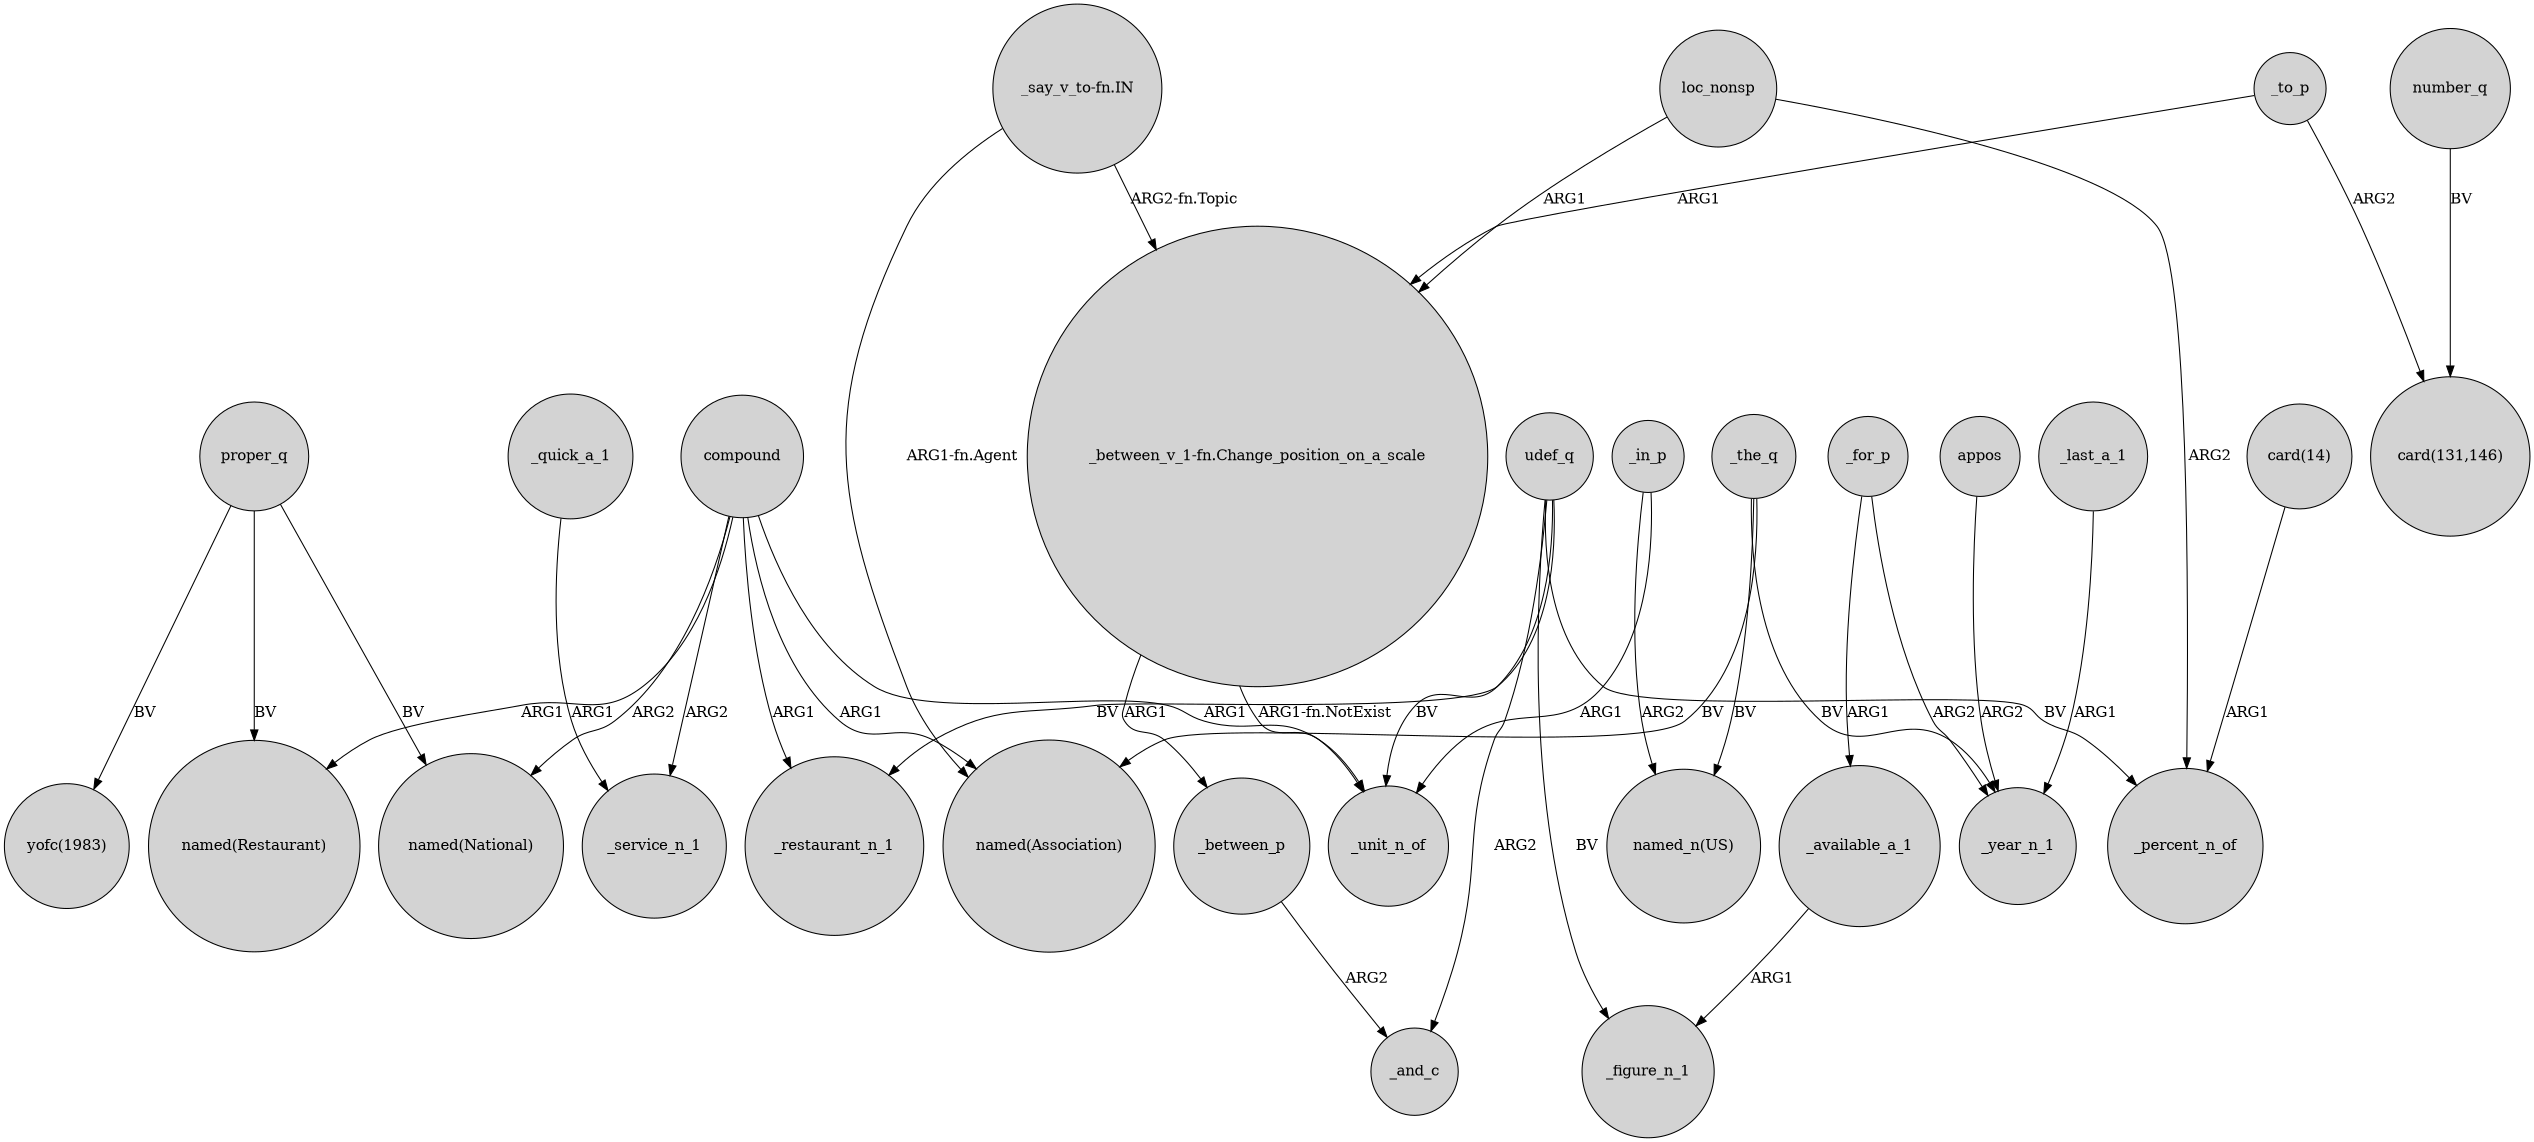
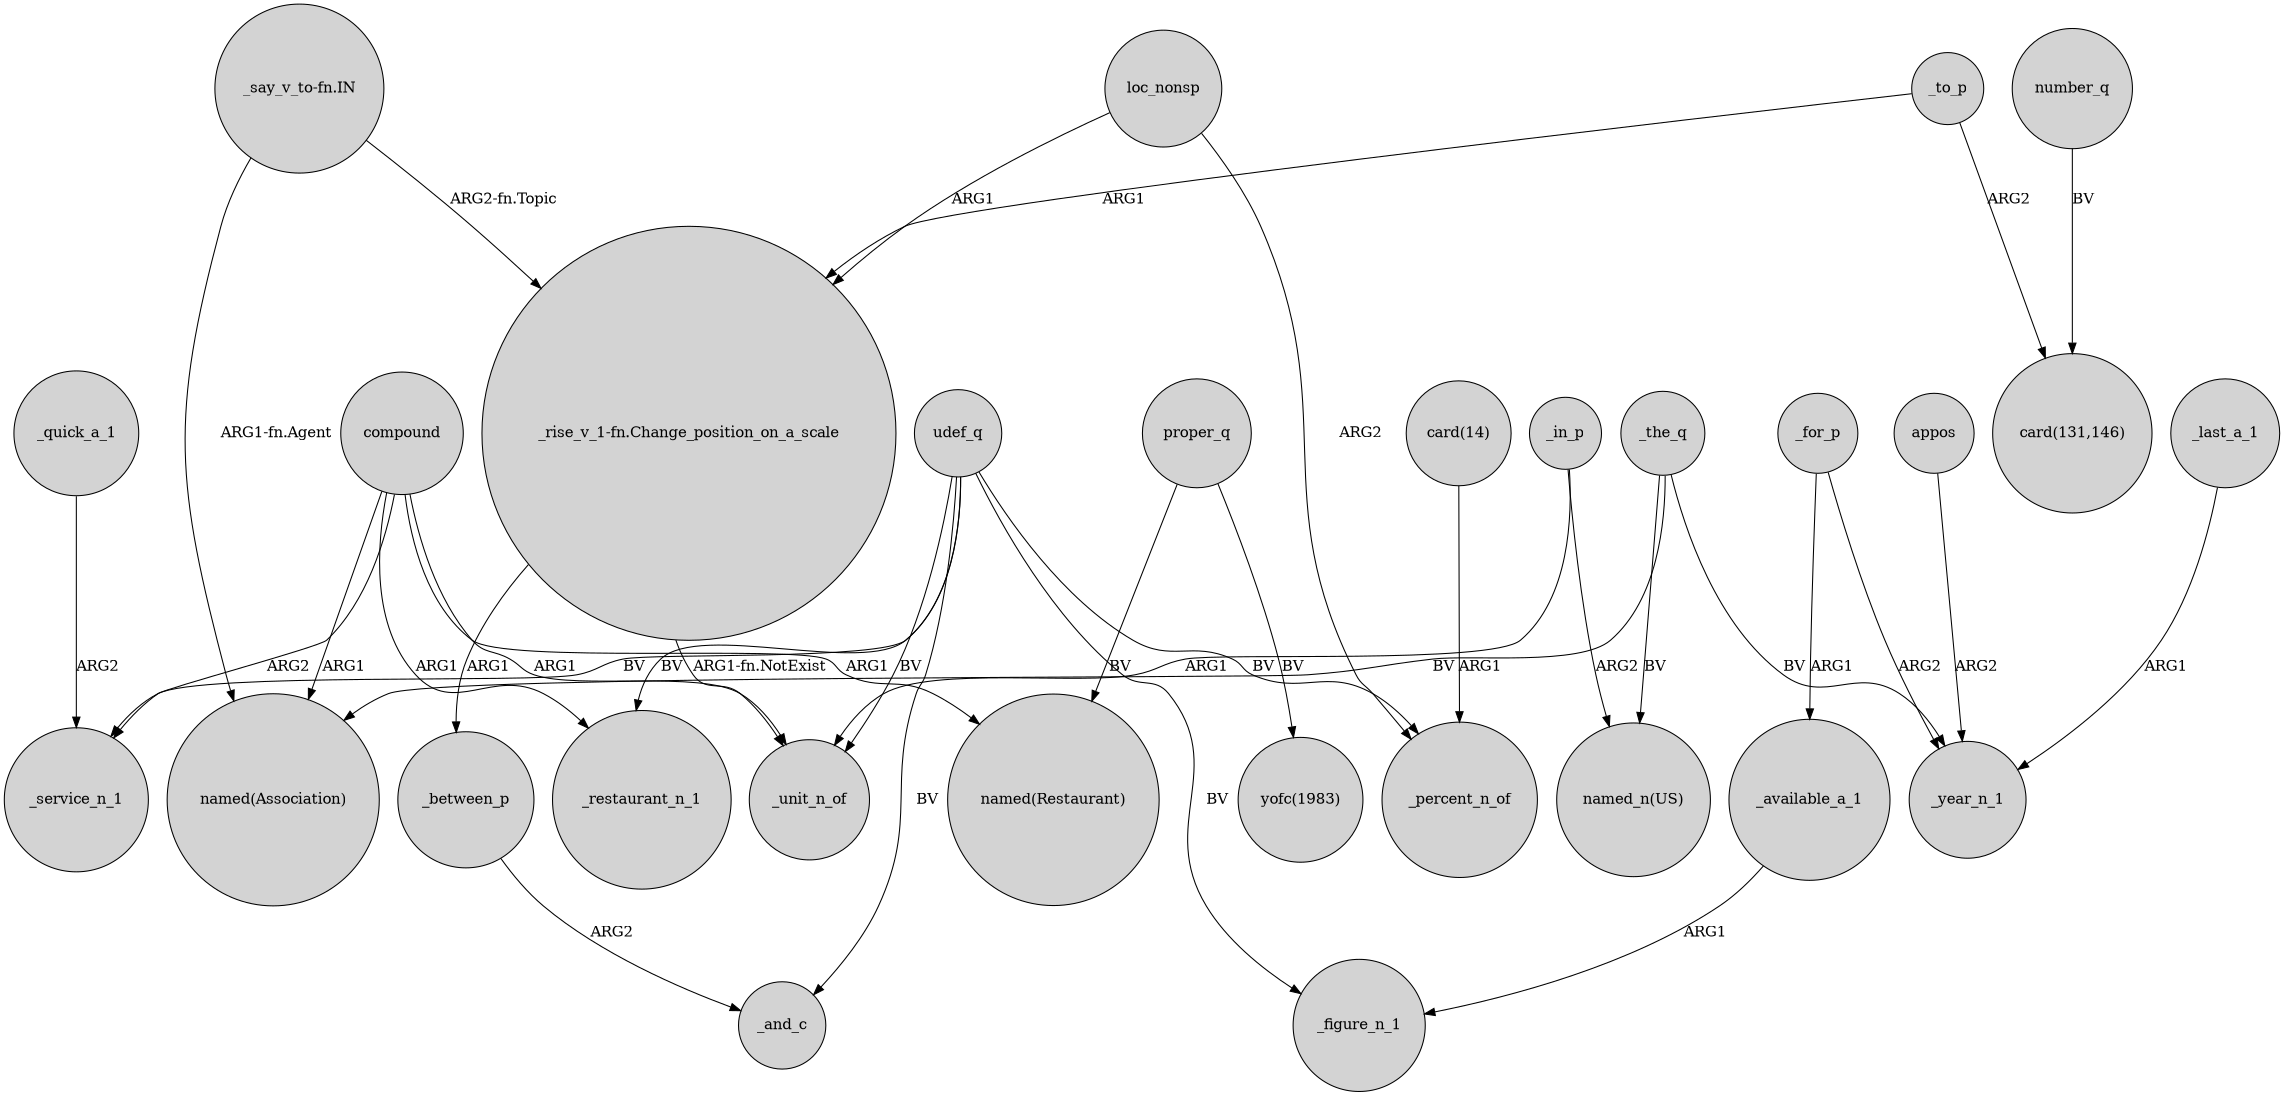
(1258, 456) -> (689, 433)
none -> (595, 669)
(593, 713) -> (98, 667)
(471, 846) -> none
(1516, 846) -> (927, 800)
